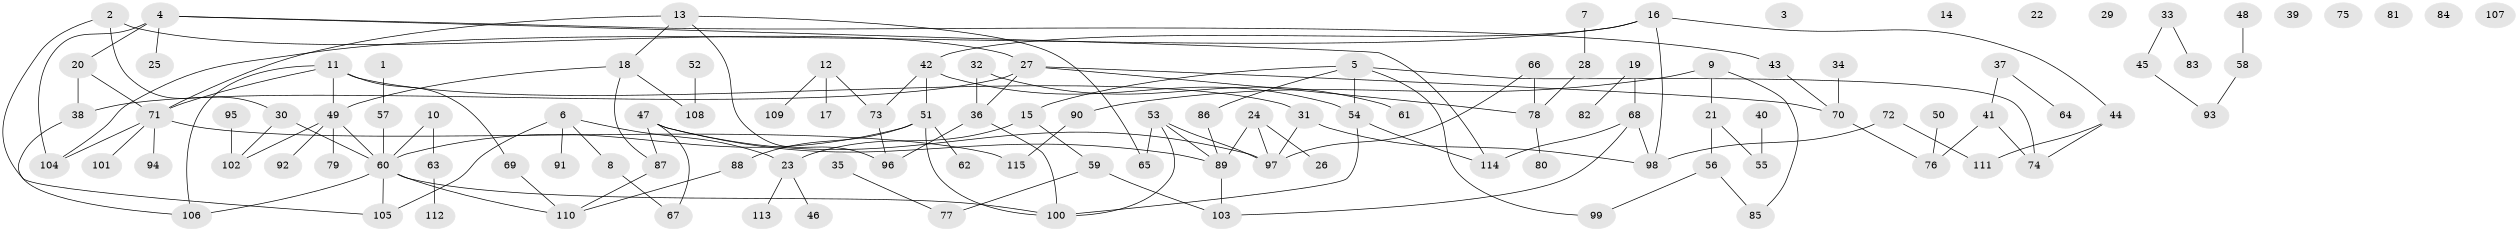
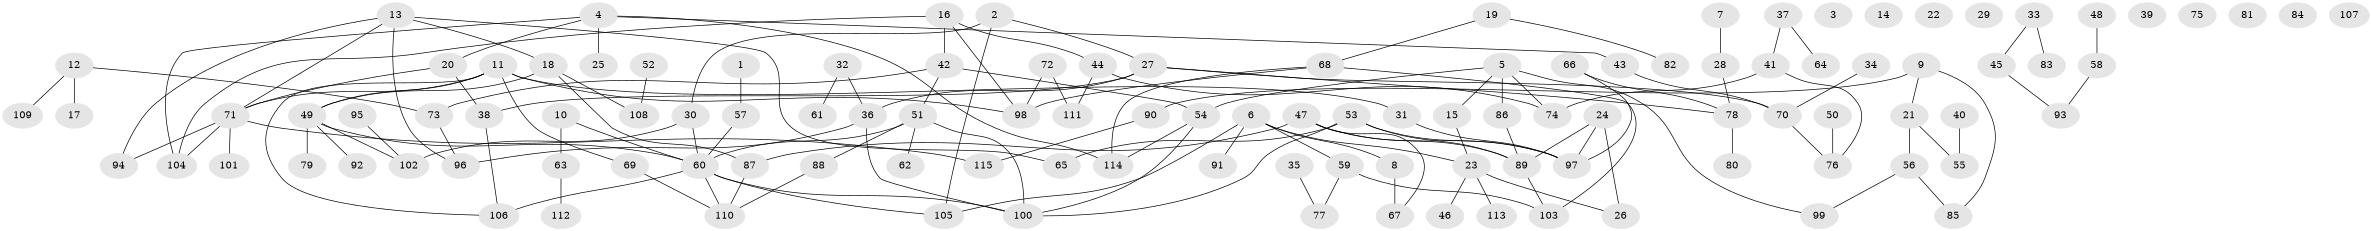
none -> (233, 58)
(1060, 140) -> (1303, 143)
(1468, 147) -> (732, 101)
none -> (1544, 194)
